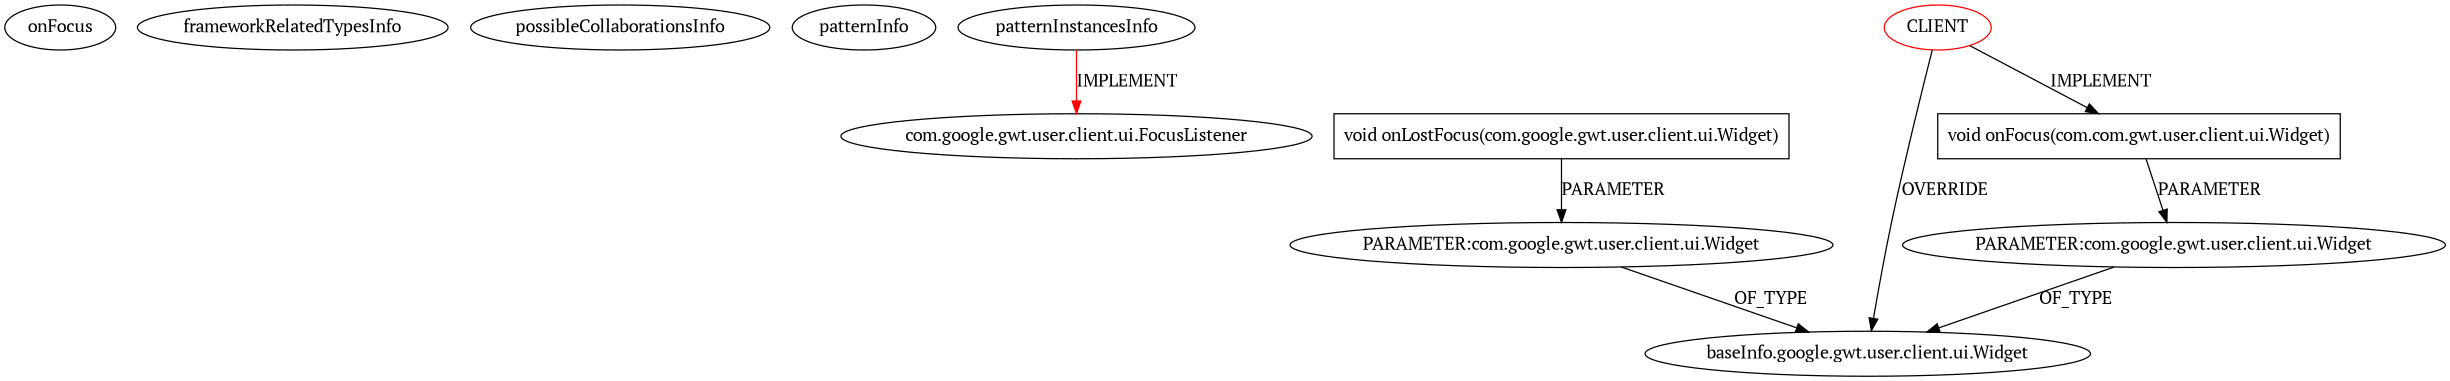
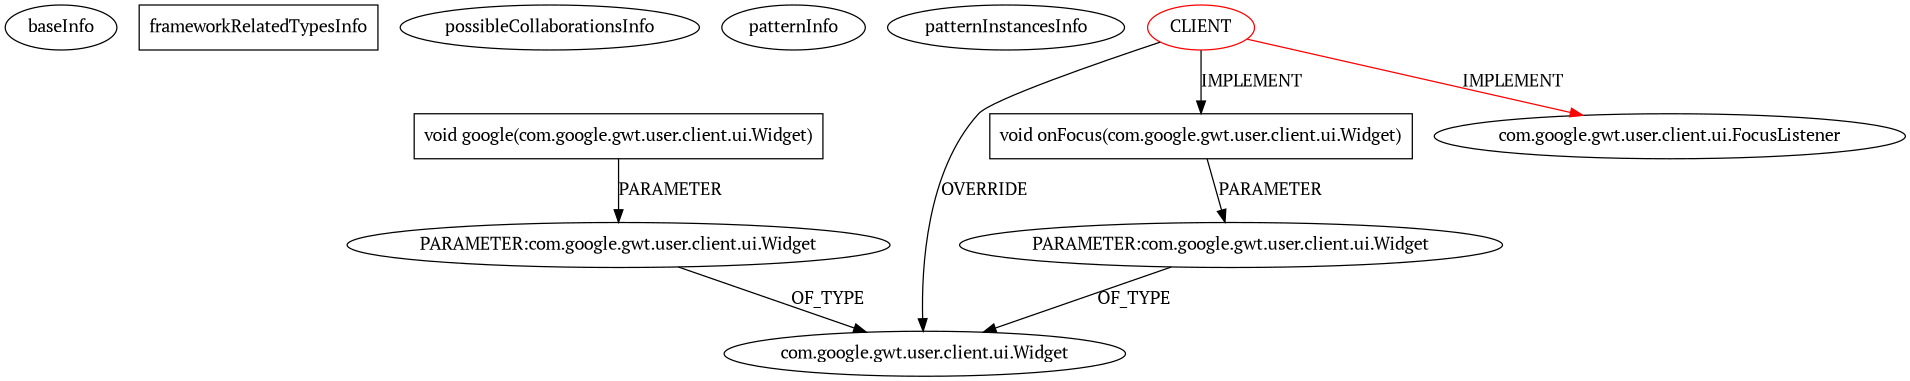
(60, 28) -> (61, 28)
(293, 28) -> (259, 28)
(1076, 76) -> (1409, 76)
(1562, 136) -> (619, 136)
(2139, 136) -> (1201, 136)
(1868, 354) -> (925, 354)
